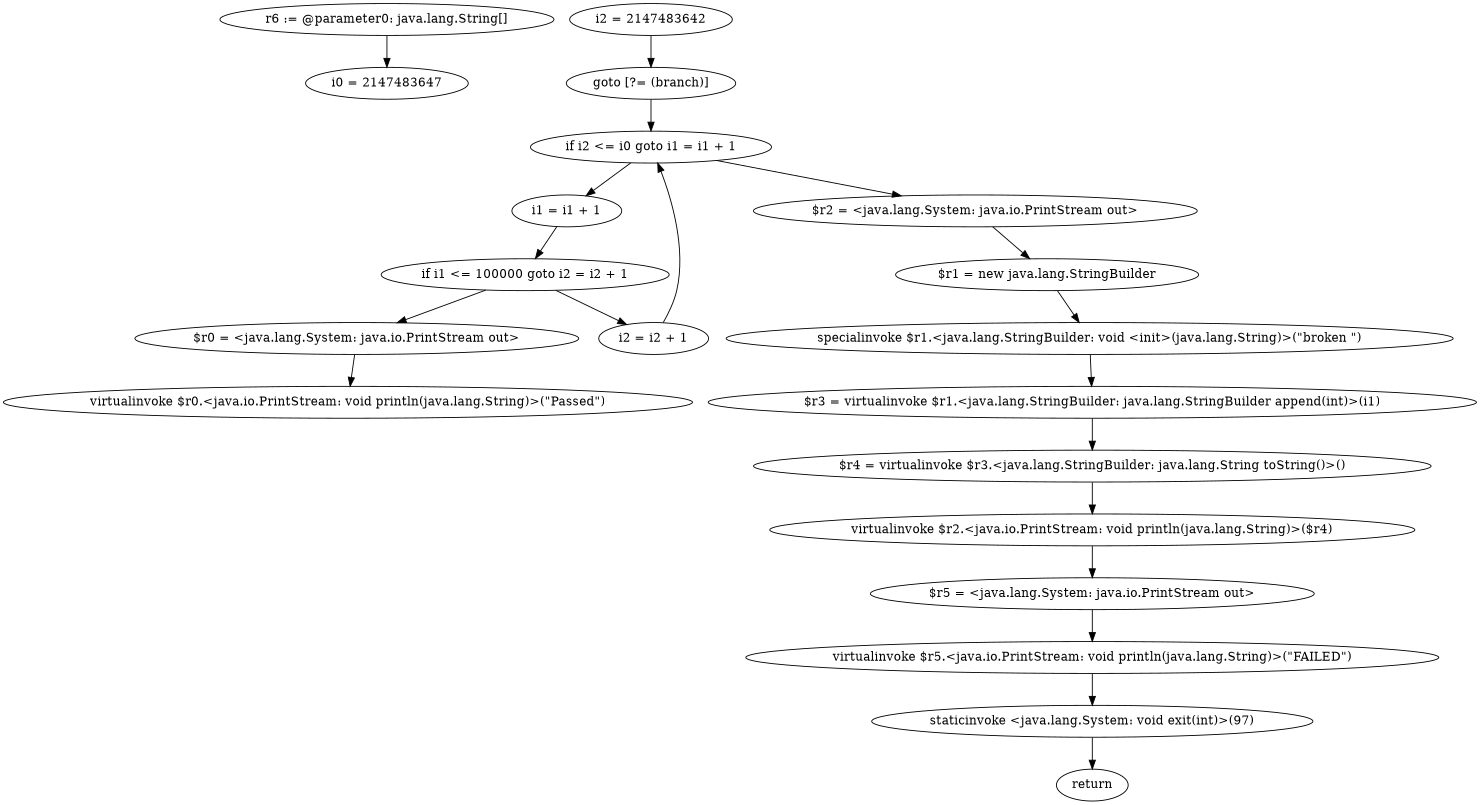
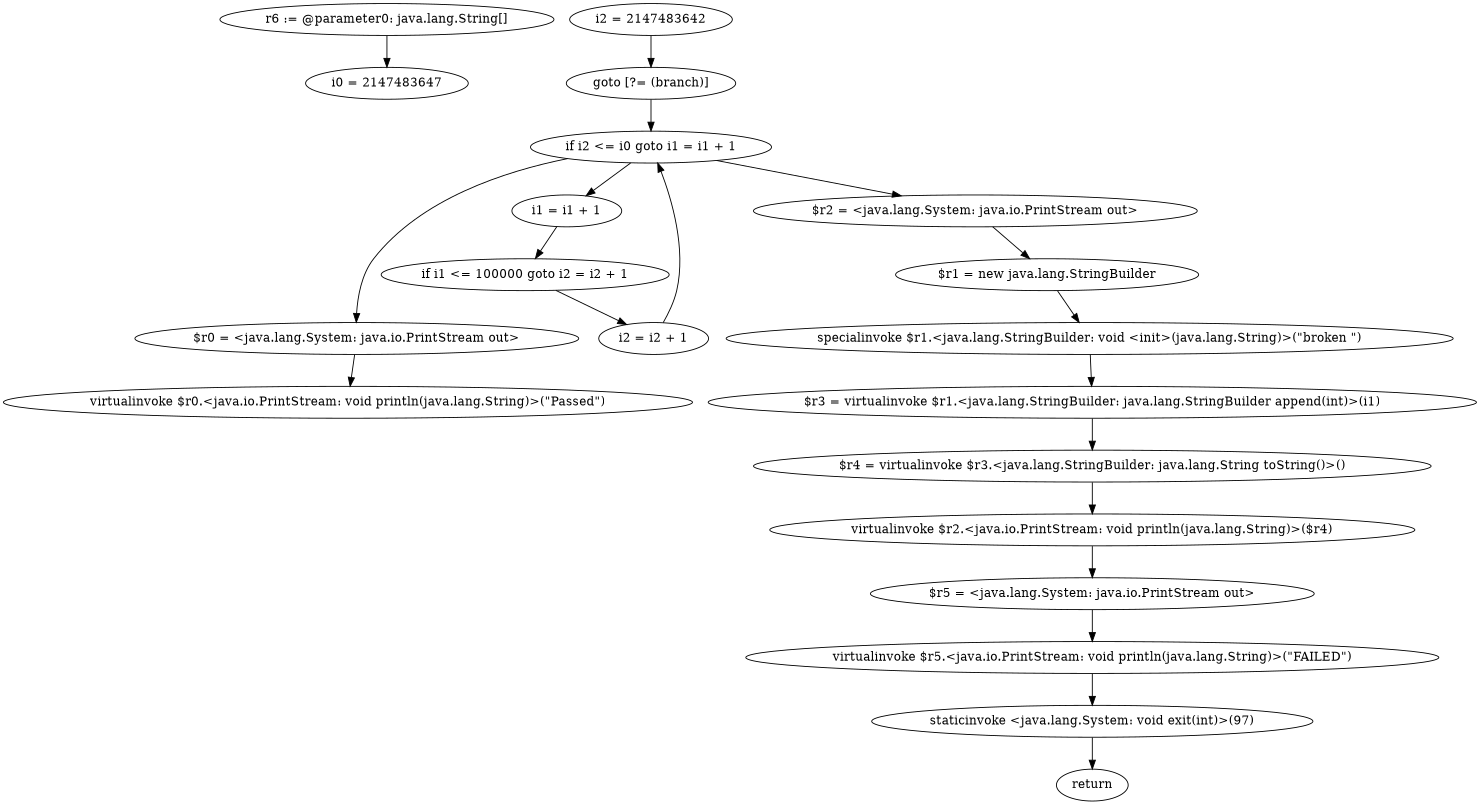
(446, 305) -> (436, 206)
